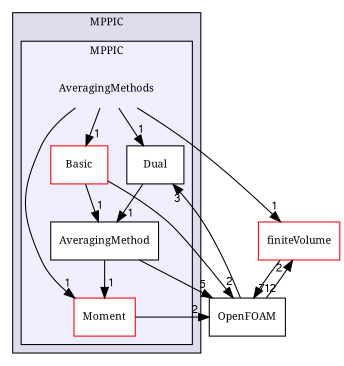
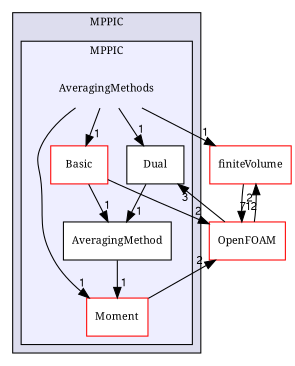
(171, 277) -> none
(247, 317) -> (247, 241)
